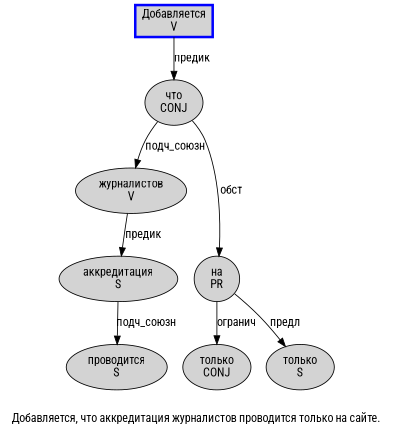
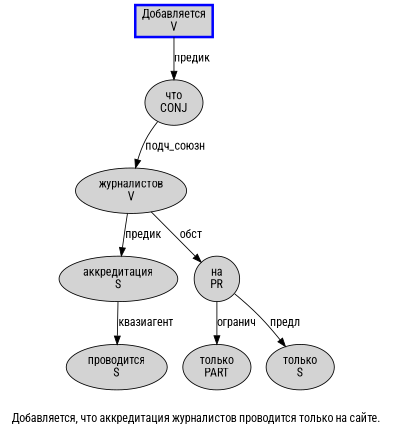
(216, 182) -> (173, 234)
(146, 323) -> (146, 323)
(217, 367) -> (217, 367)
